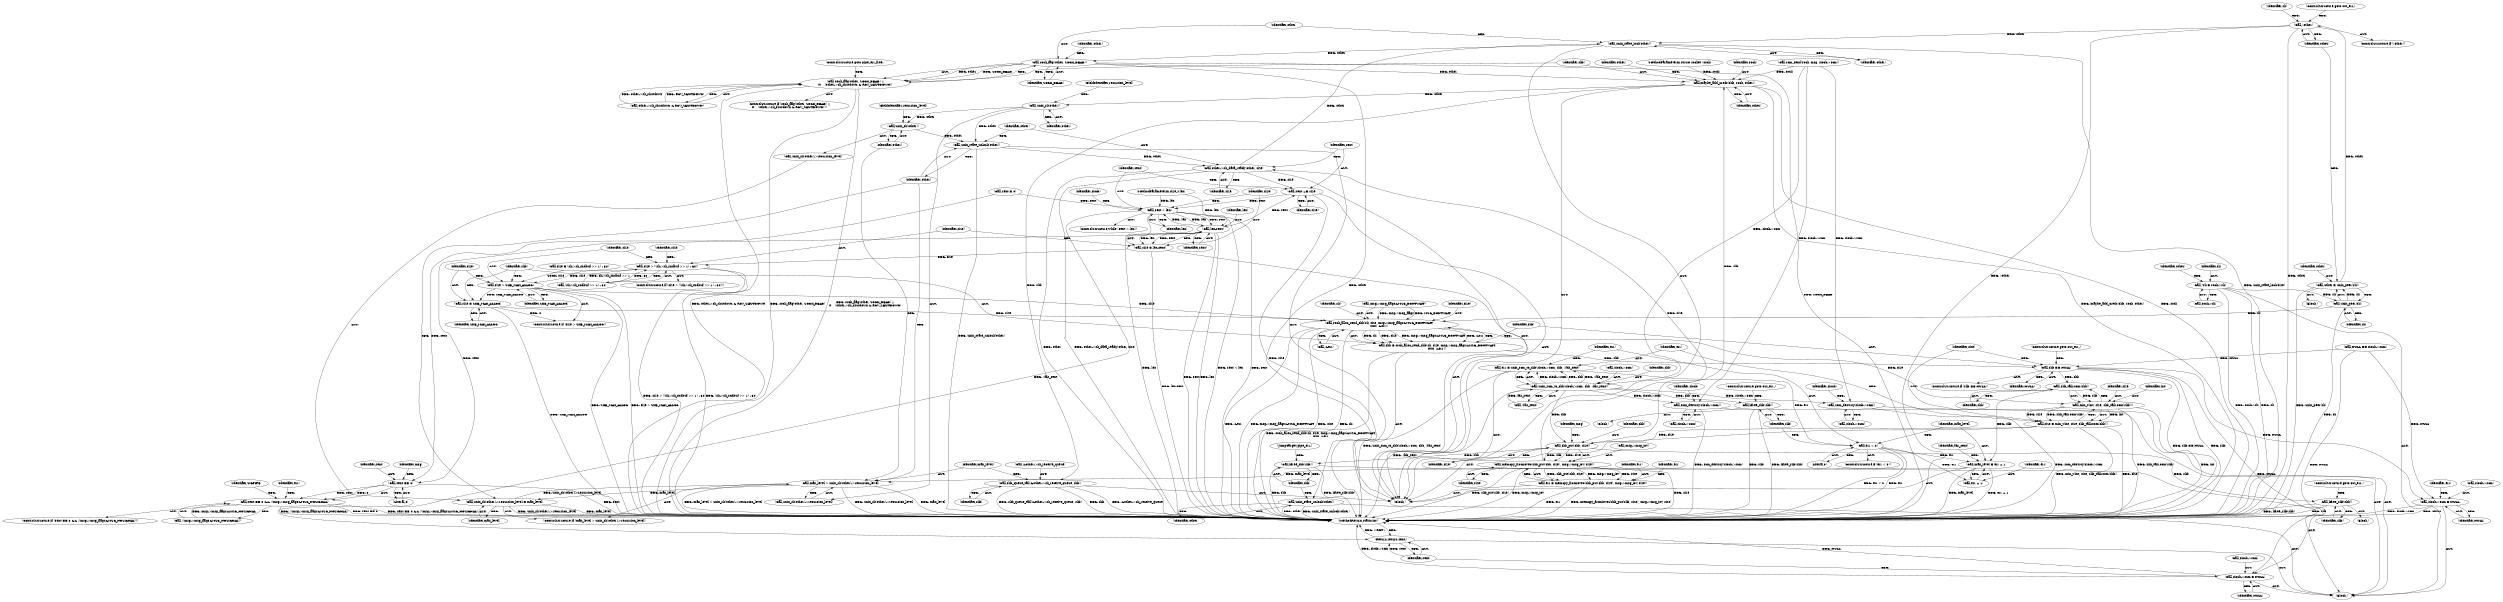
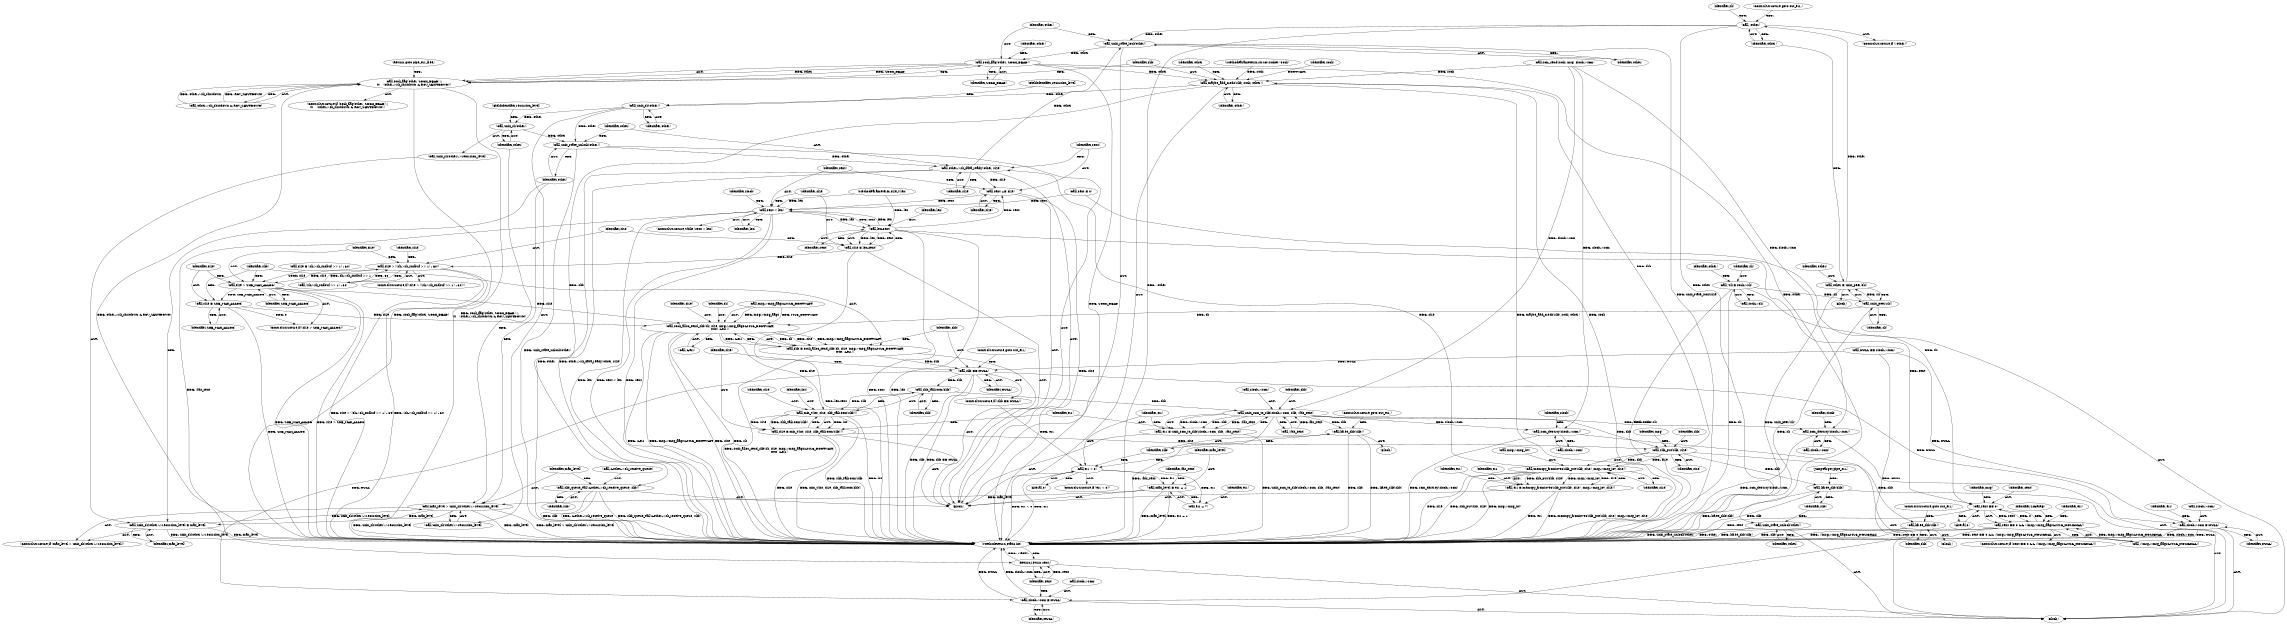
(855, 63) -> (414, 63)
(1746, 72) -> (1298, 72)
(439, 336) -> (1931, 350)
(1734, 380) -> (1039, 435)
(1998, 404) -> (1095, 402)
(1973, 484) -> (1198, 507)
none -> (2021, 511)
